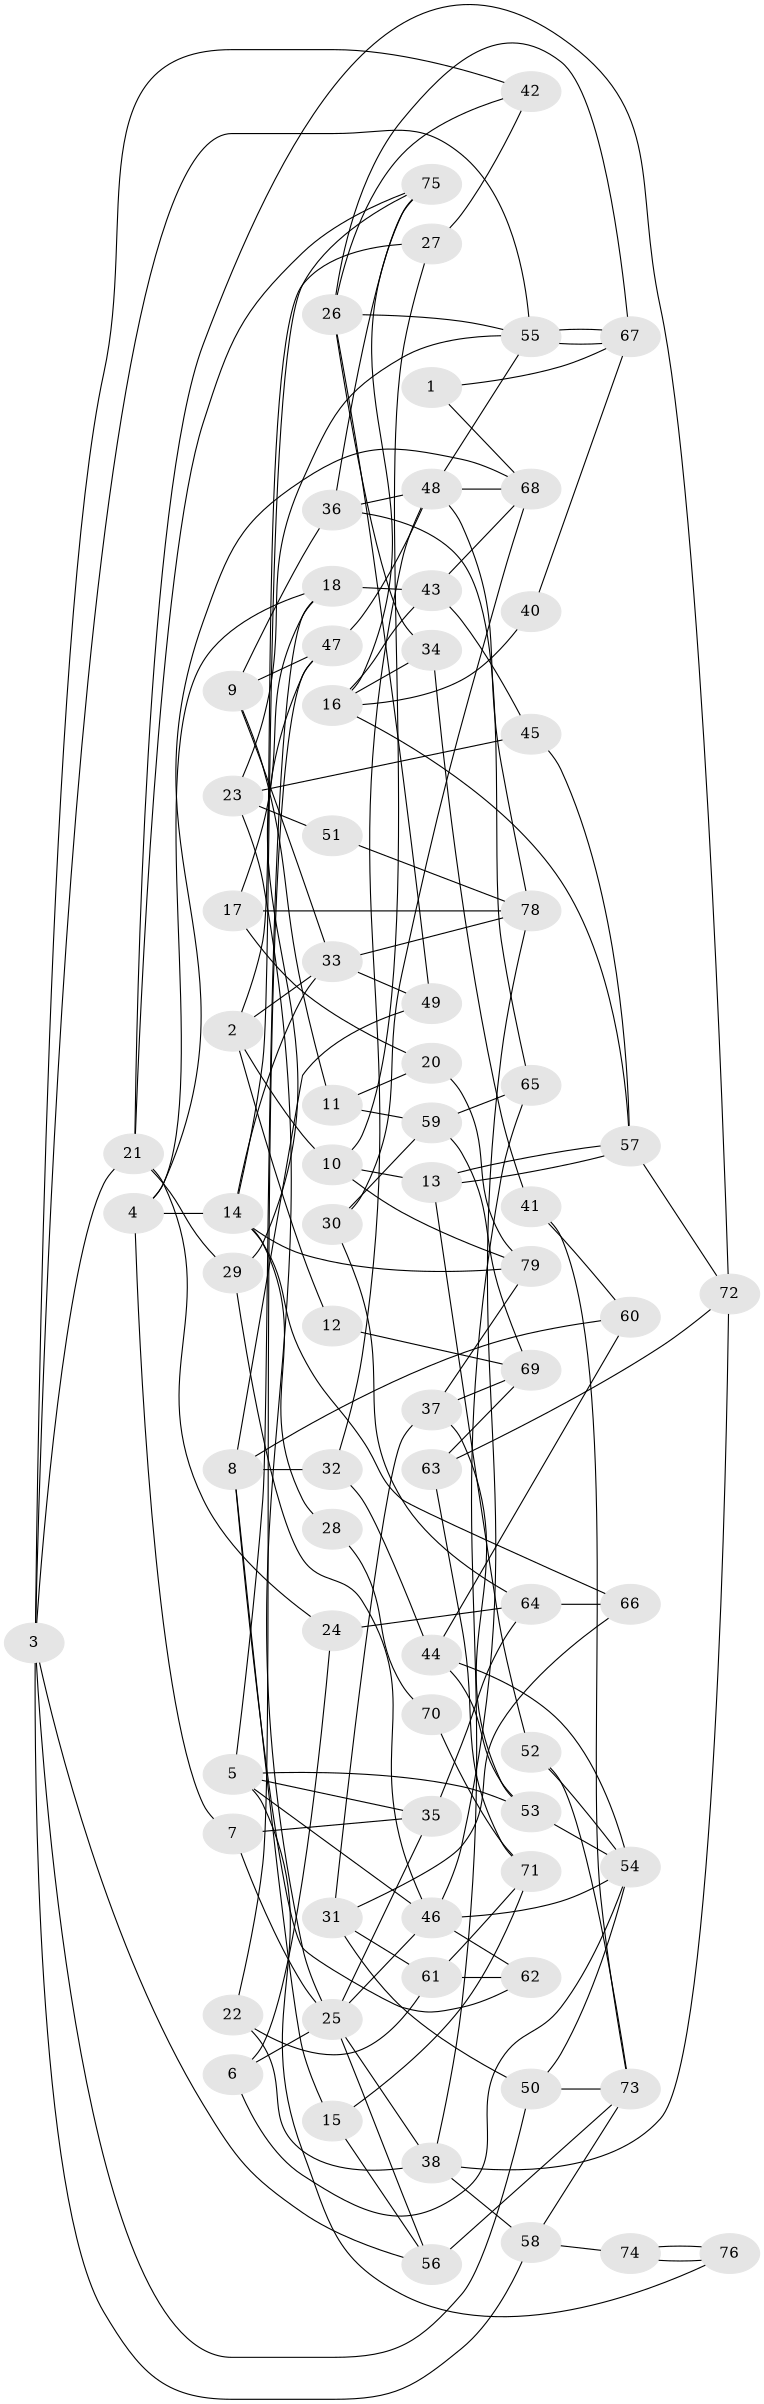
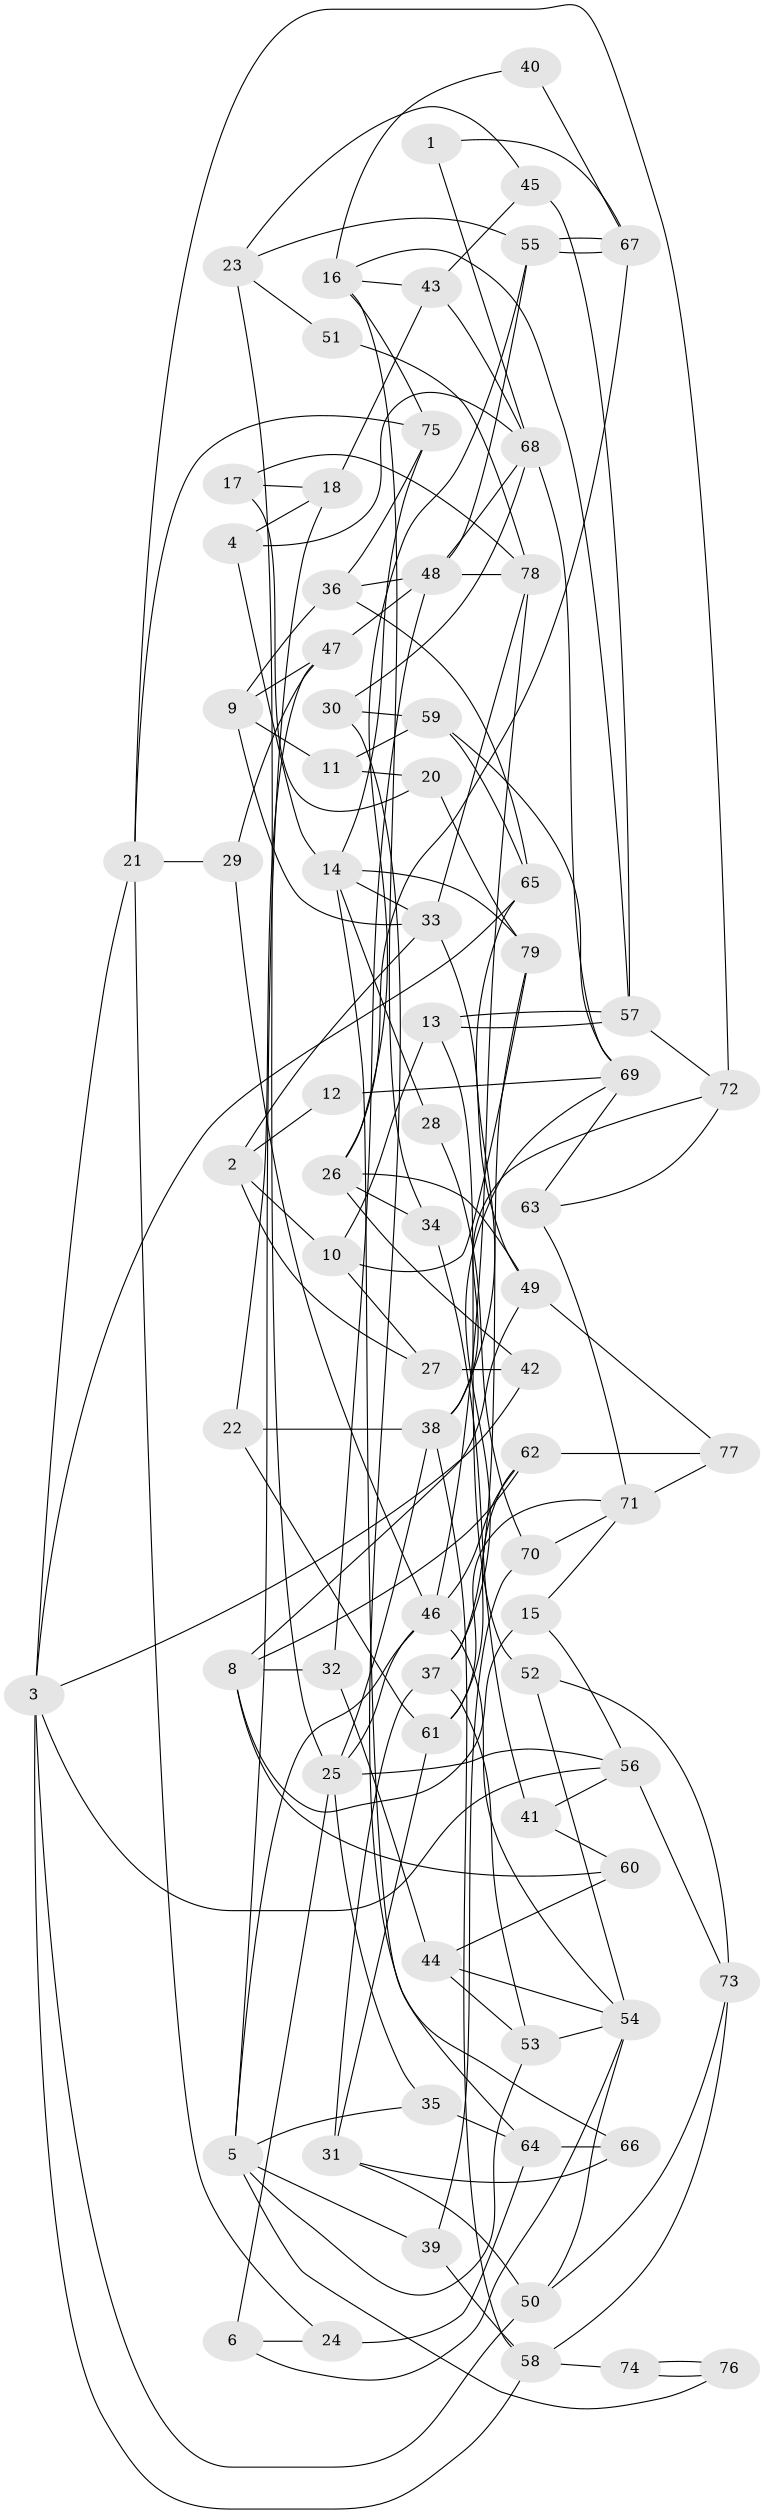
(92, 656) -> (157, 1212)
none -> (571, 765)
none -> (730, 1454)
(597, 1643) -> (581, 1792)
(233, 1834) -> none
none -> (432, 2249)
